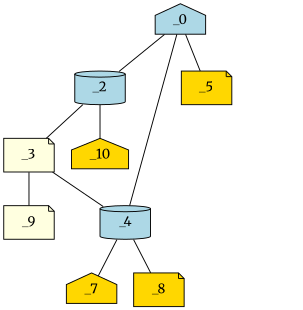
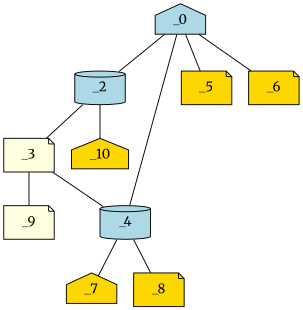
none -> (274, 88)
